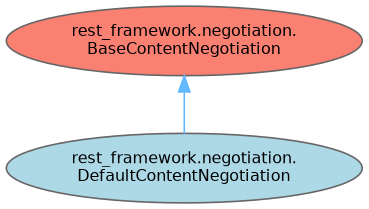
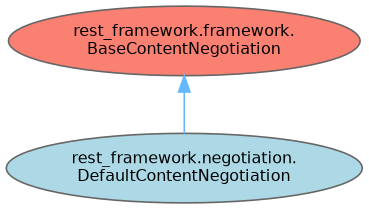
(184, 41) -> (184, 41)
